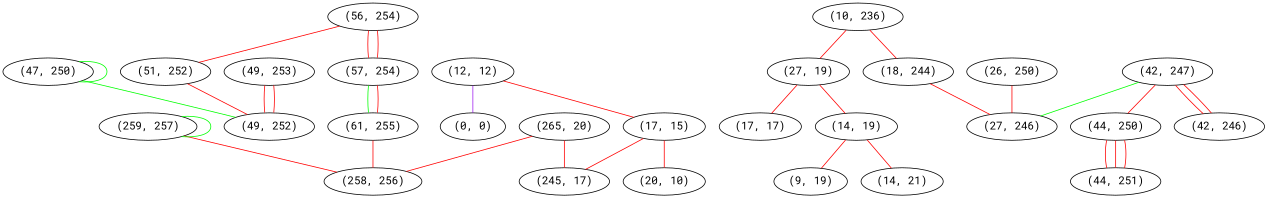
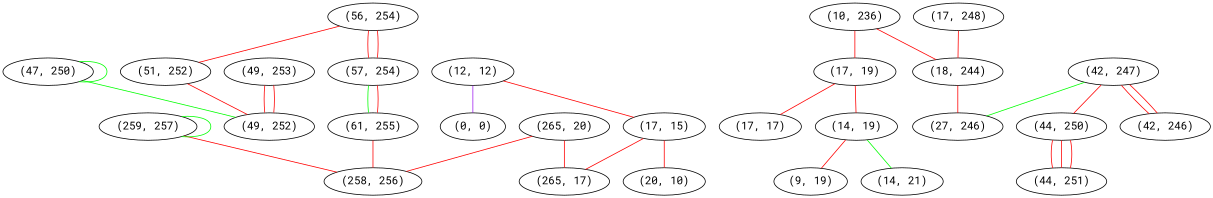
none -> (959, 17)
(808, 72) -> (855, 72)
(1012, 72) -> none
(879, 154) -> (879, 154)
(564, 181) -> (564, 181)
